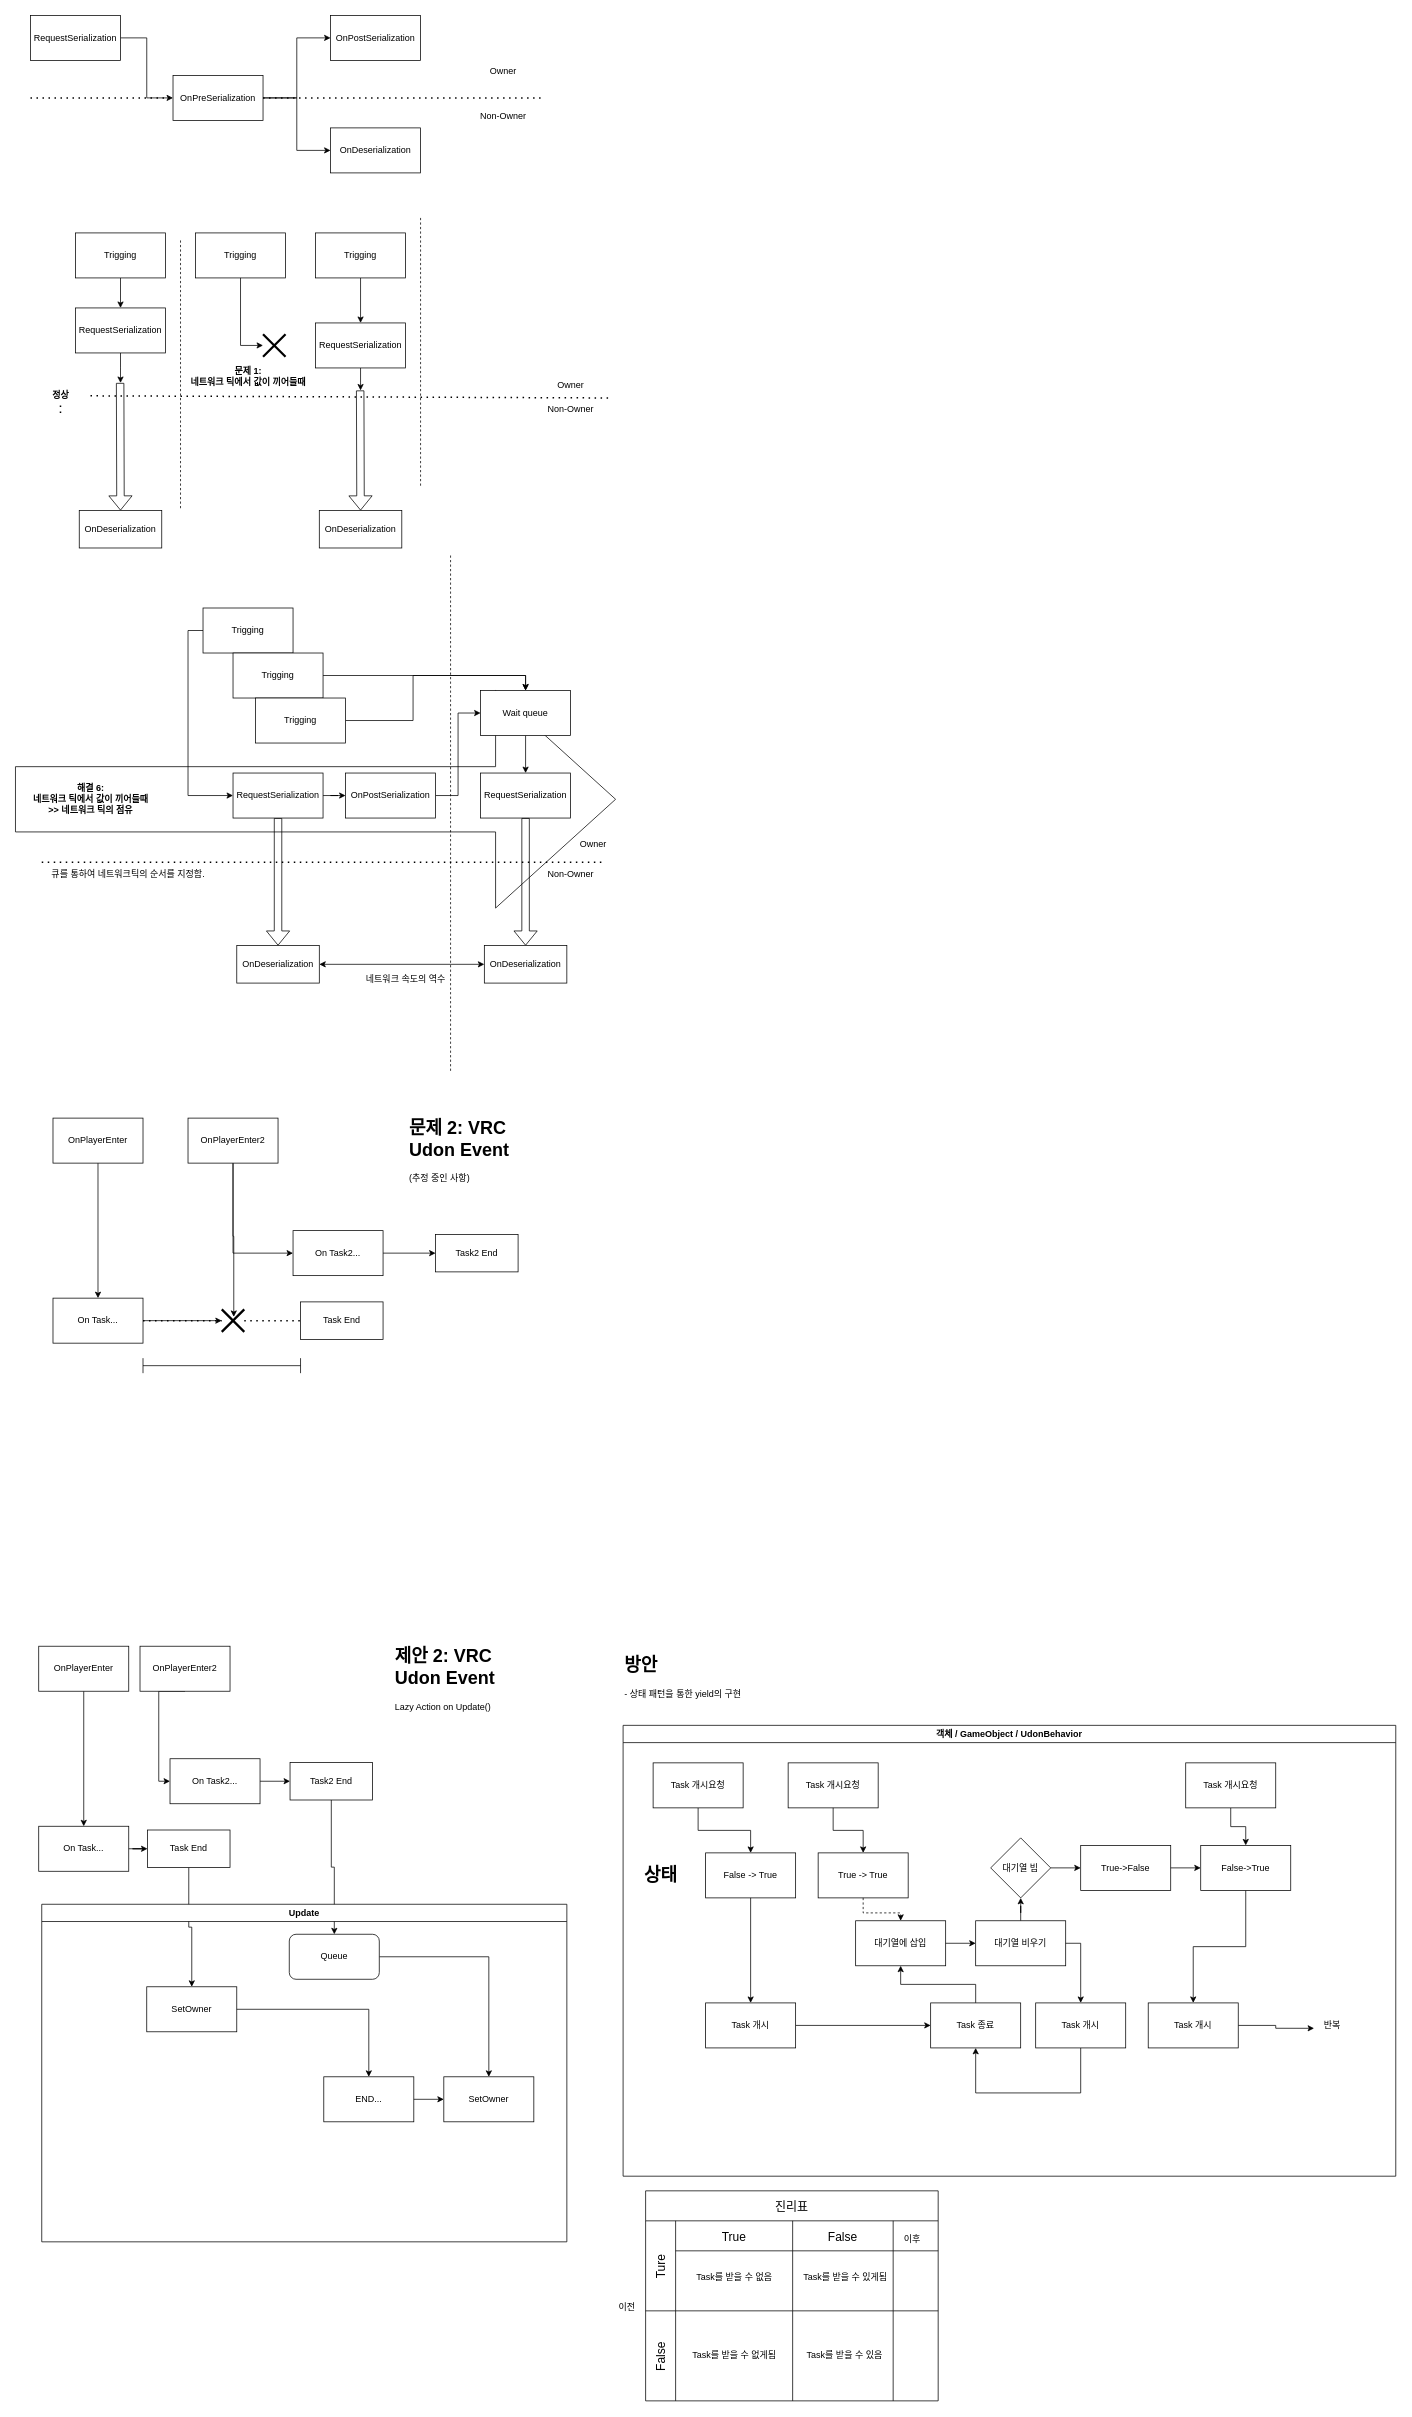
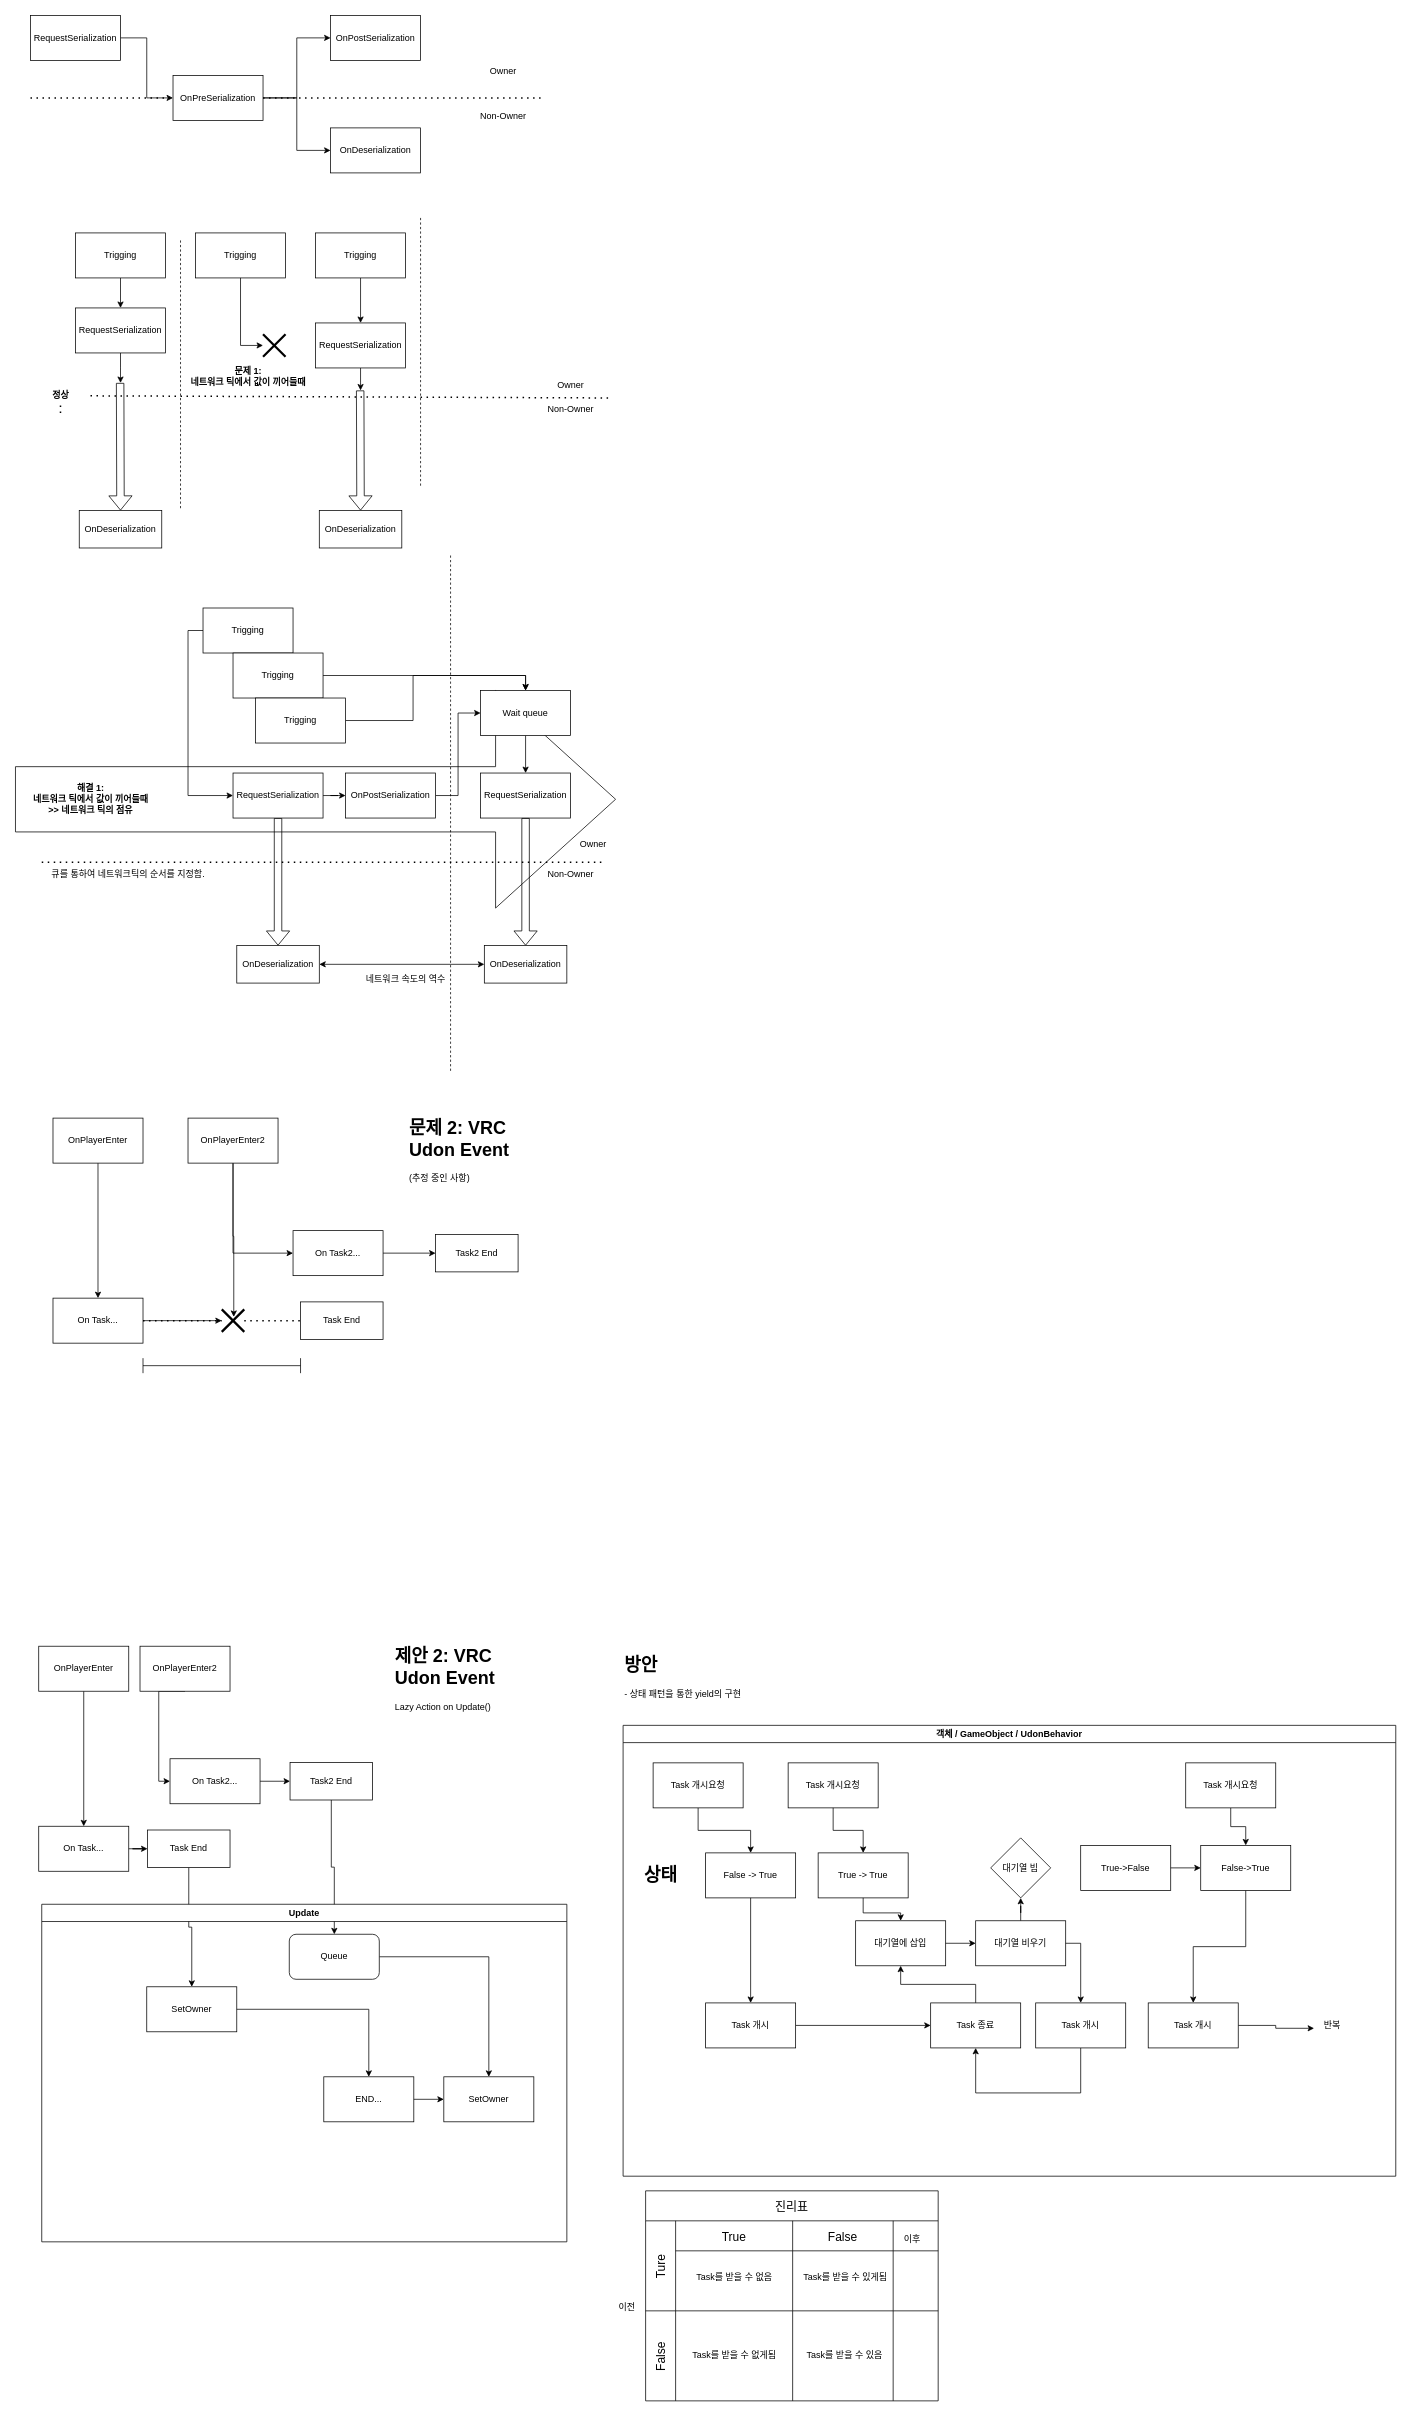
(91, 799) -> (91, 799)
(1074, 1868) -> none
(875, 1913) -> (875, 1913)
